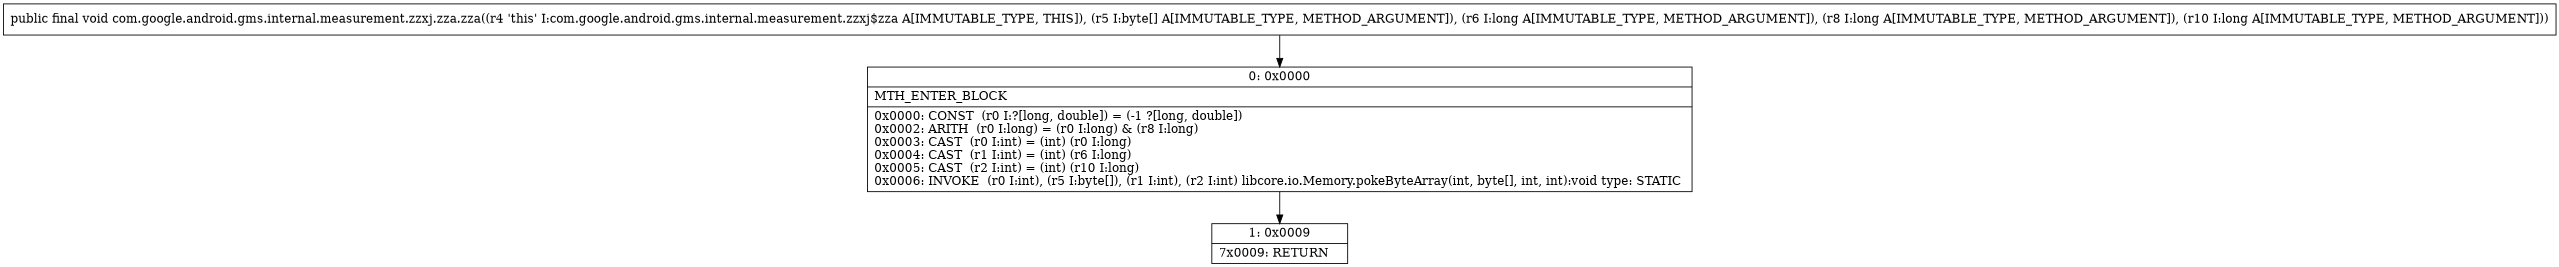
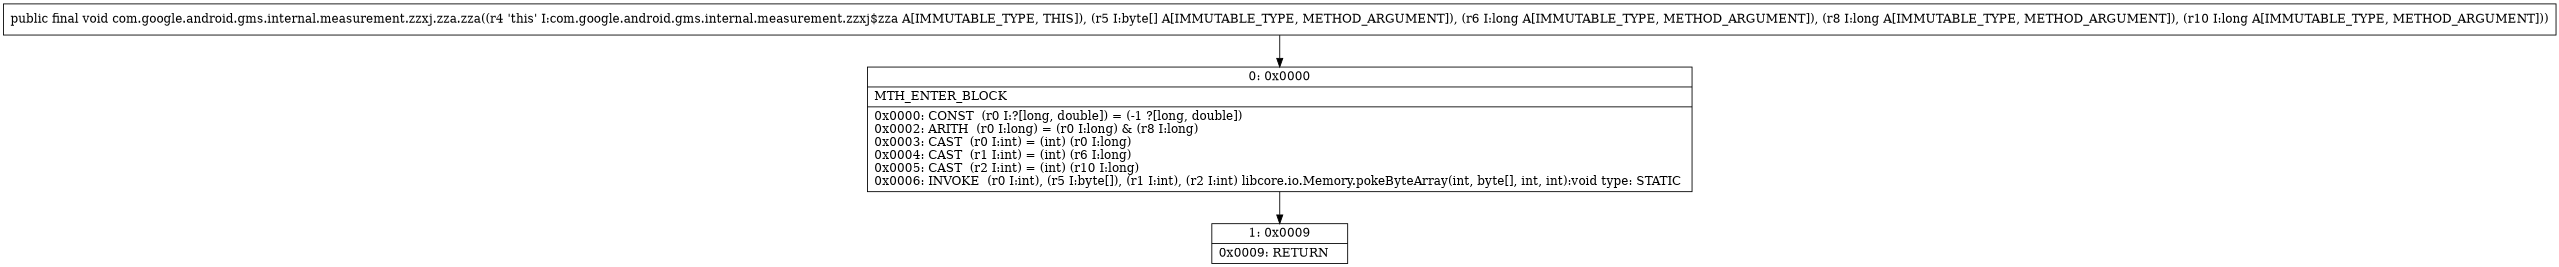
(1280, 253) -> (1280, 253)
